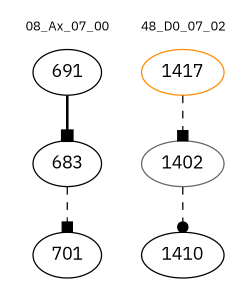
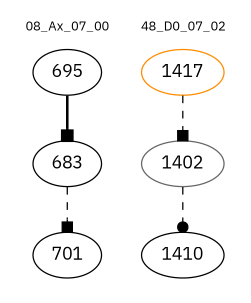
(67, 72) -> (67, 72)
